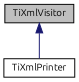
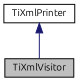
(39, 46) -> (39, 46)
